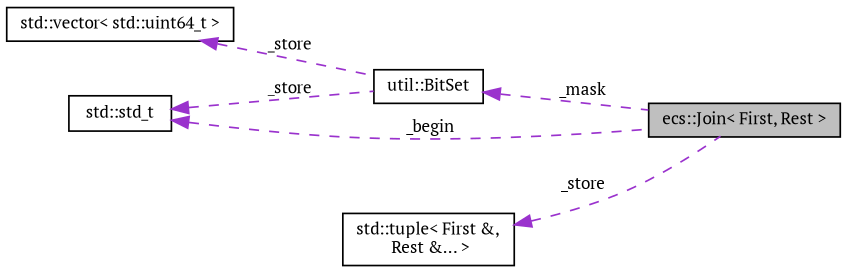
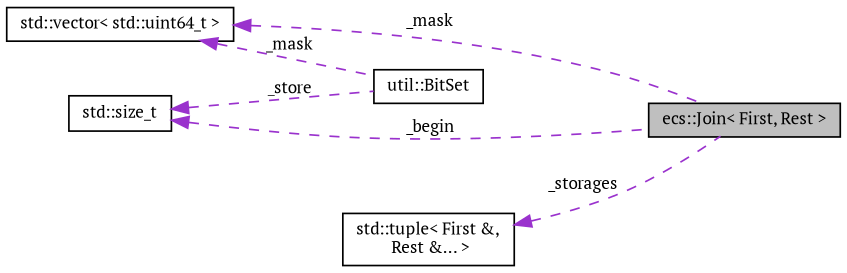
(288, 45) -> (288, 45)
(574, 102) -> (481, 46)
(120, 113) -> (120, 113)
(581, 185) -> (581, 185)
